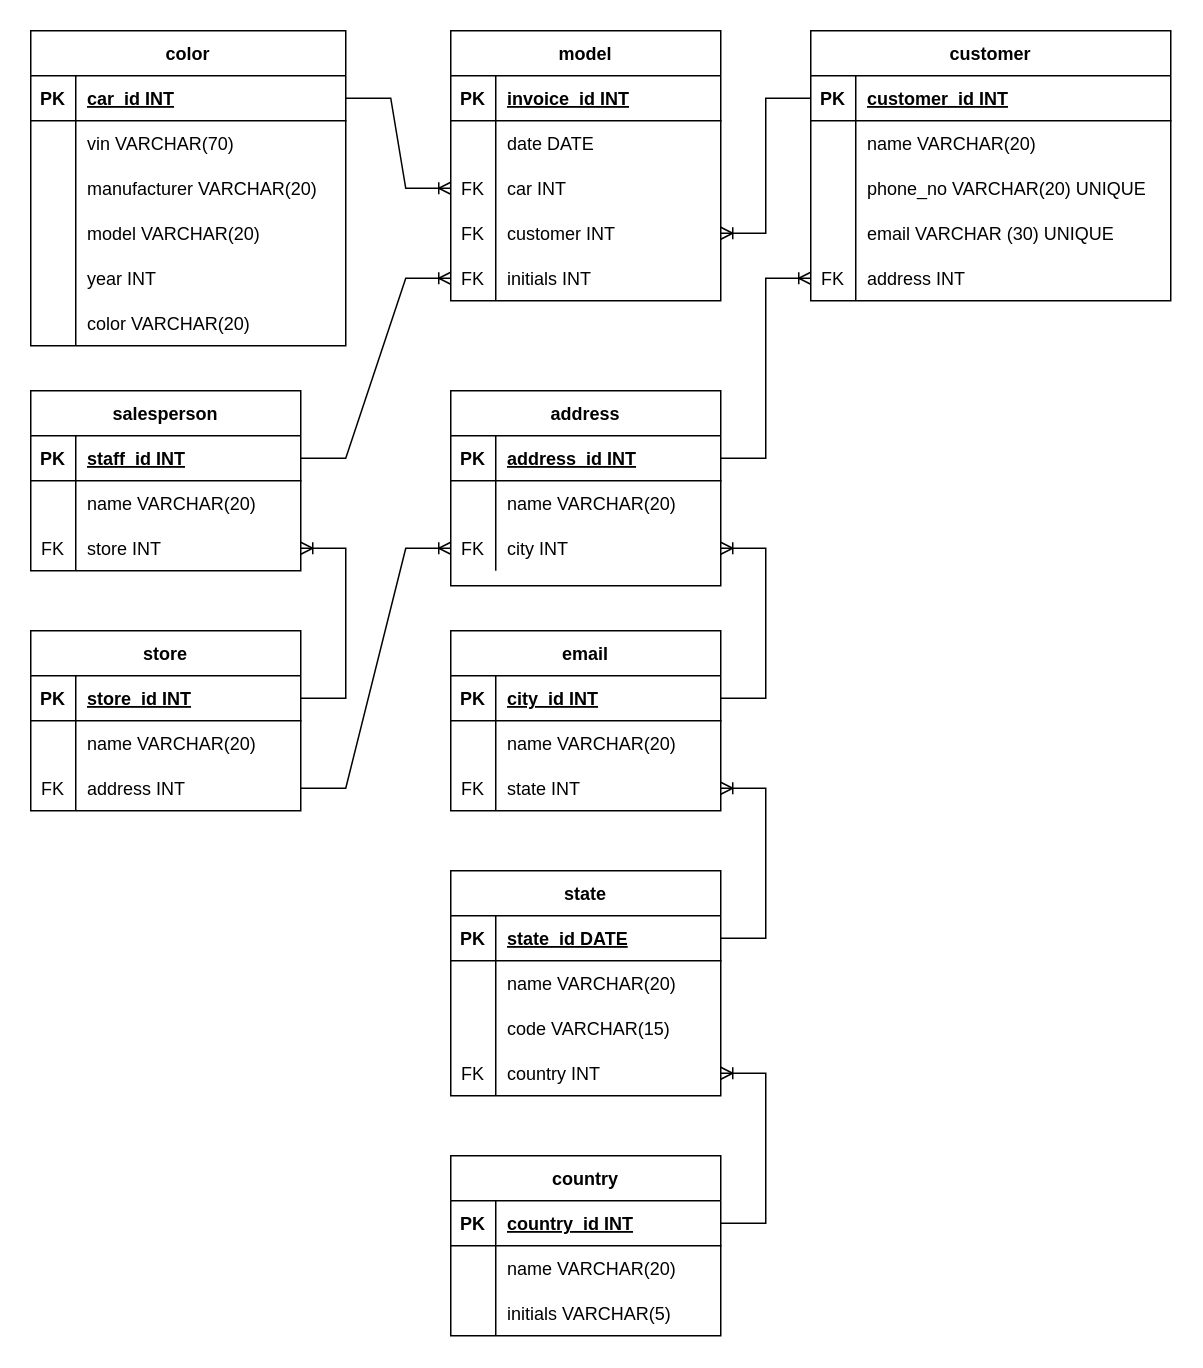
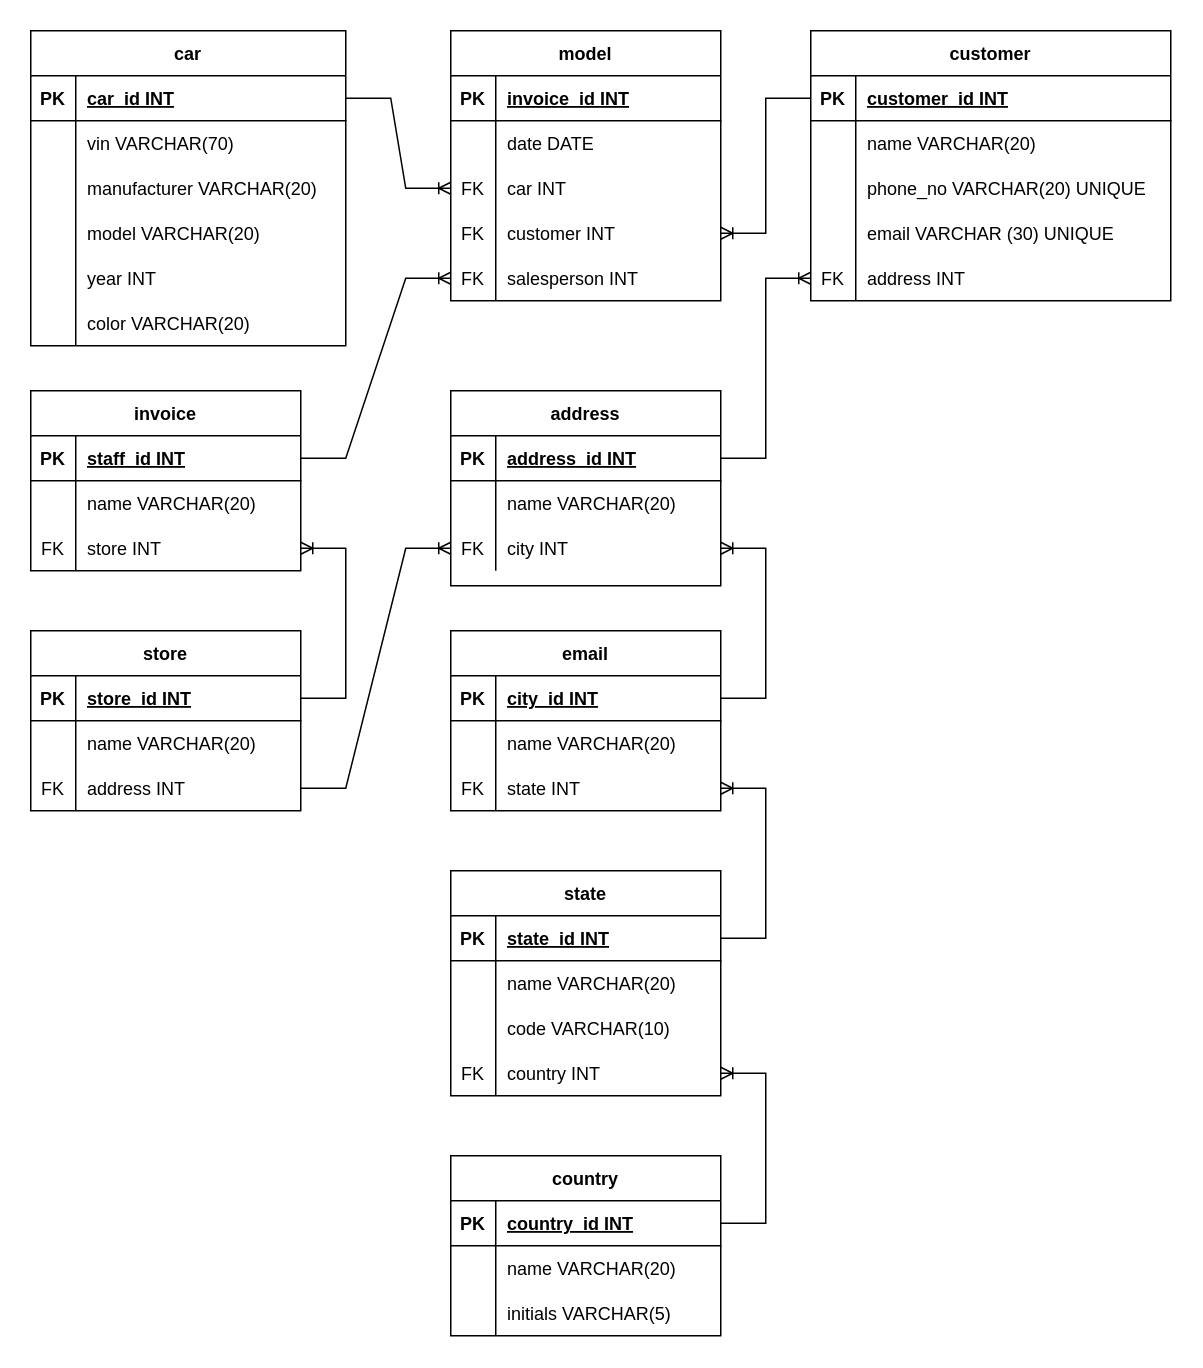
(188, 54) -> (188, 54)
(556, 279) -> (578, 279)
(165, 414) -> (165, 414)
(568, 939) -> (563, 939)
(585, 1029) -> (585, 1029)
